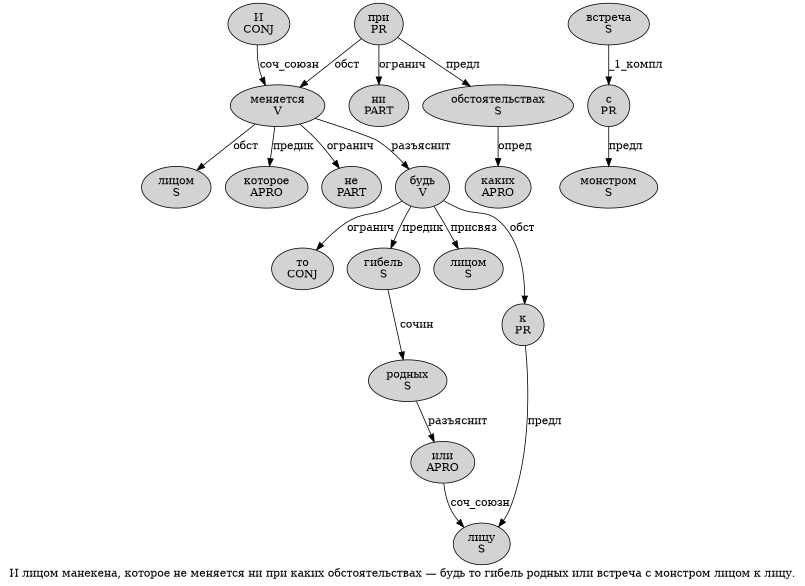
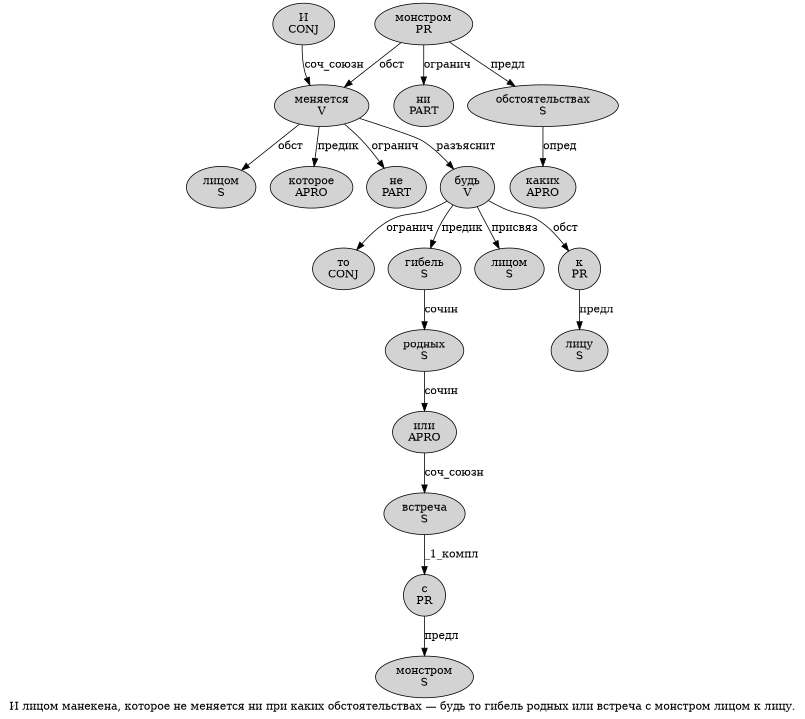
(379, 24) -> (424, 24)
(458, 421) -> (441, 391)
(448, 503) -> (425, 469)
